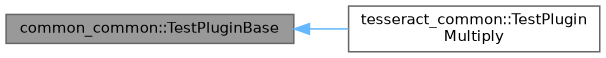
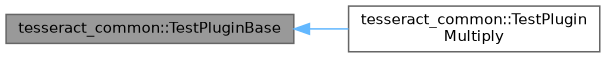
(150, 29) -> (150, 29)
